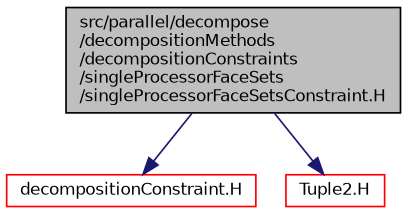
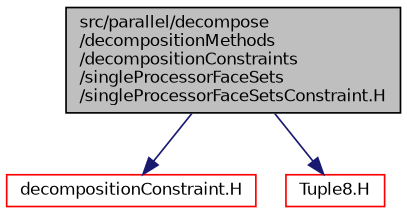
(335, 191) -> (335, 191)
